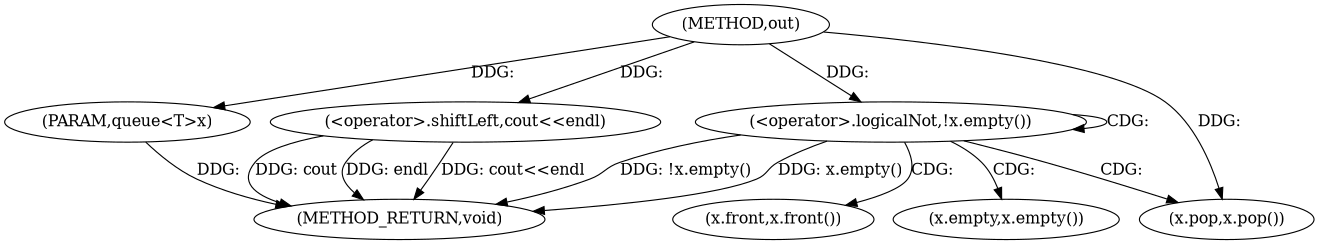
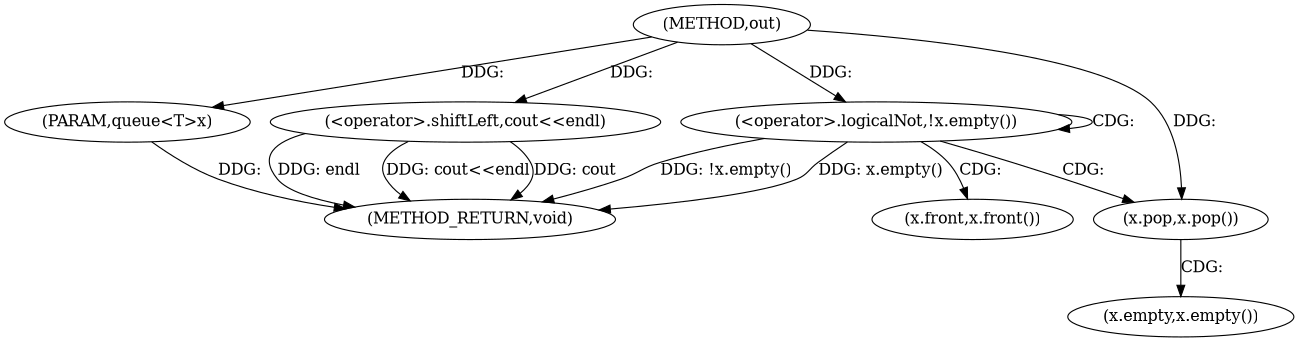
(979, 160) -> (1181, 262)
